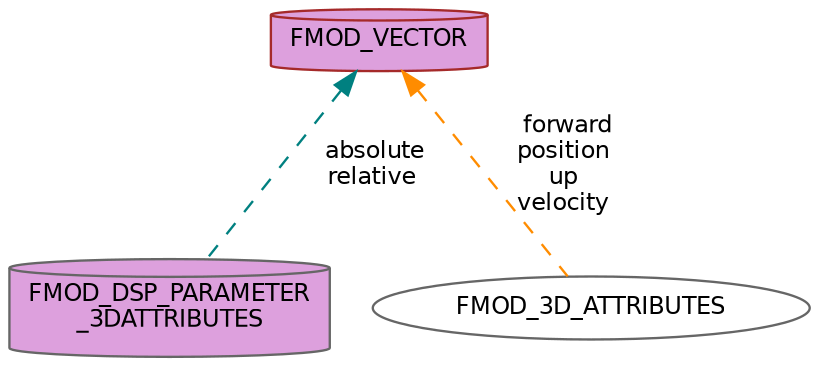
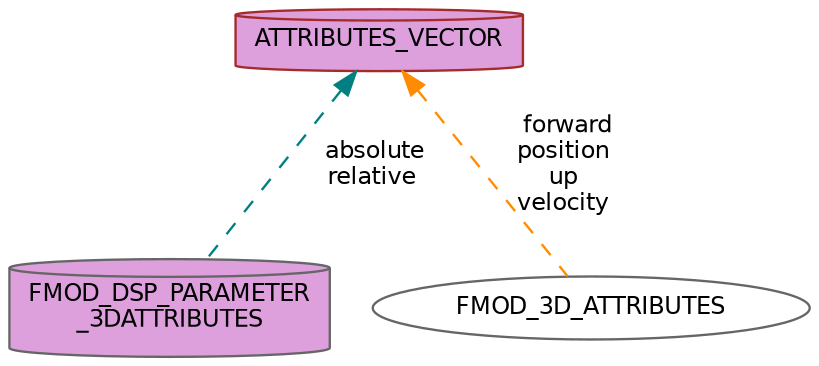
(379, 40) -> (379, 40)
